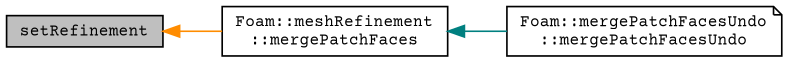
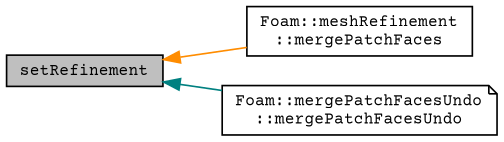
(486, 31) -> (201, 87)
